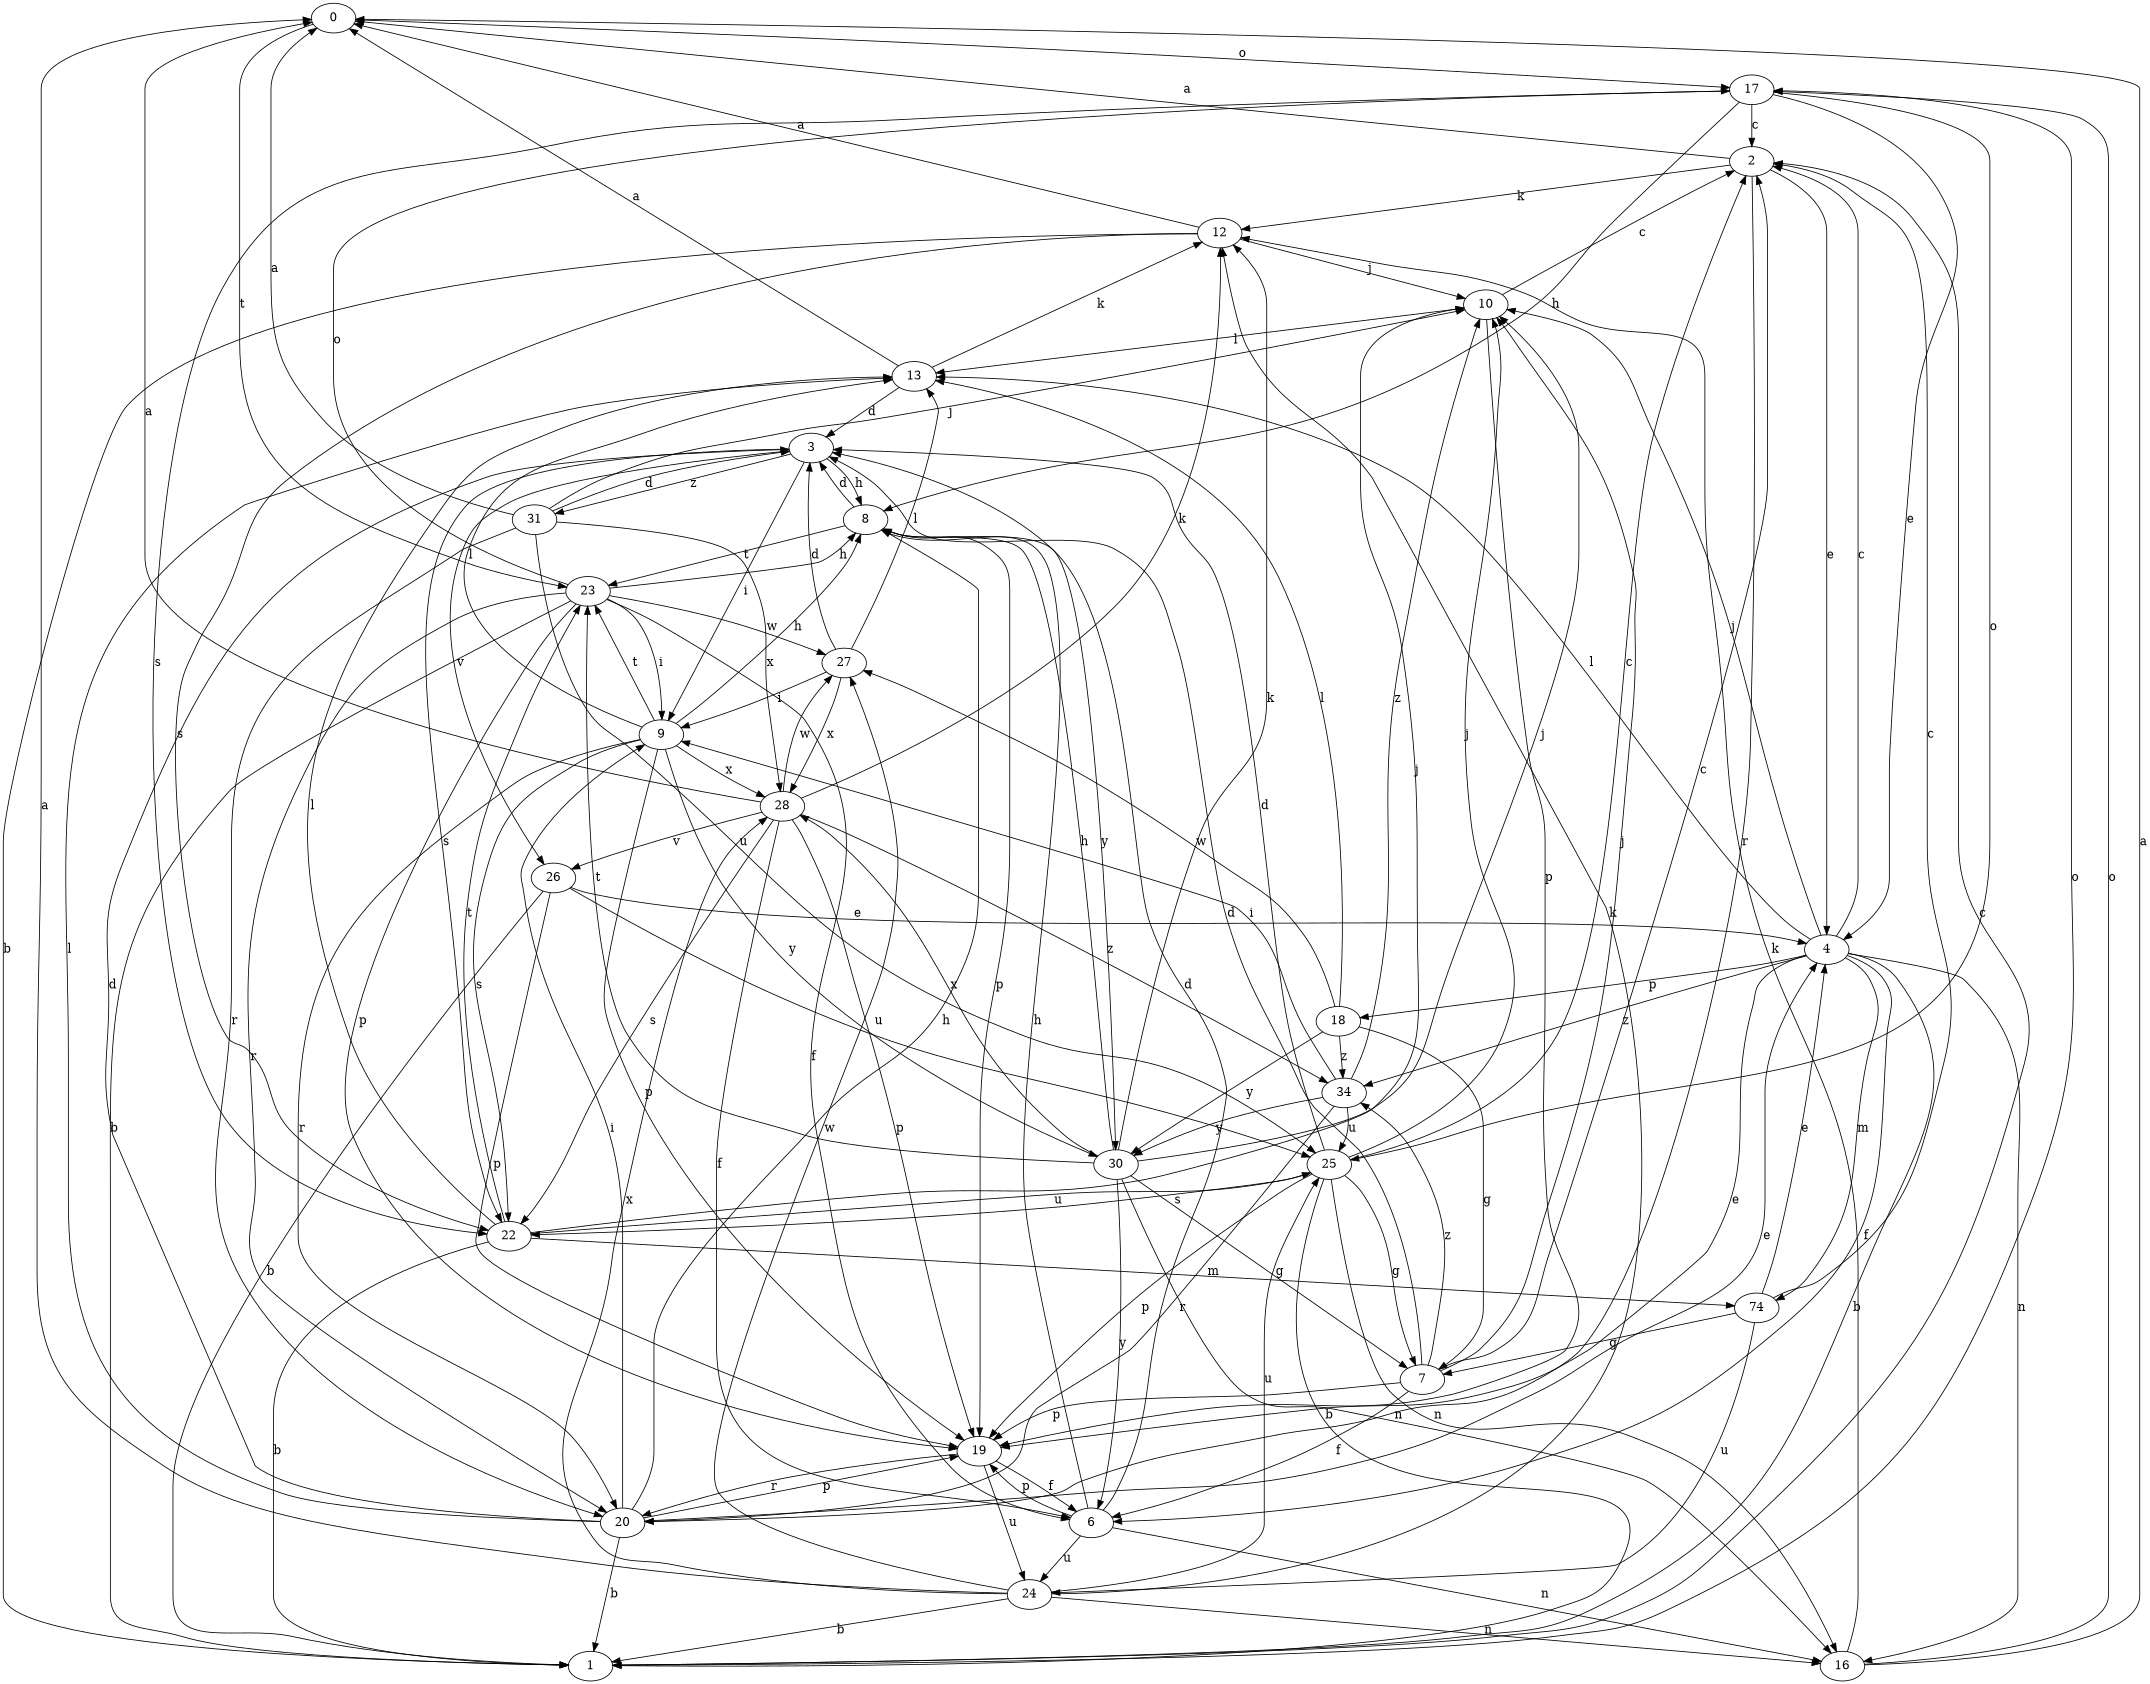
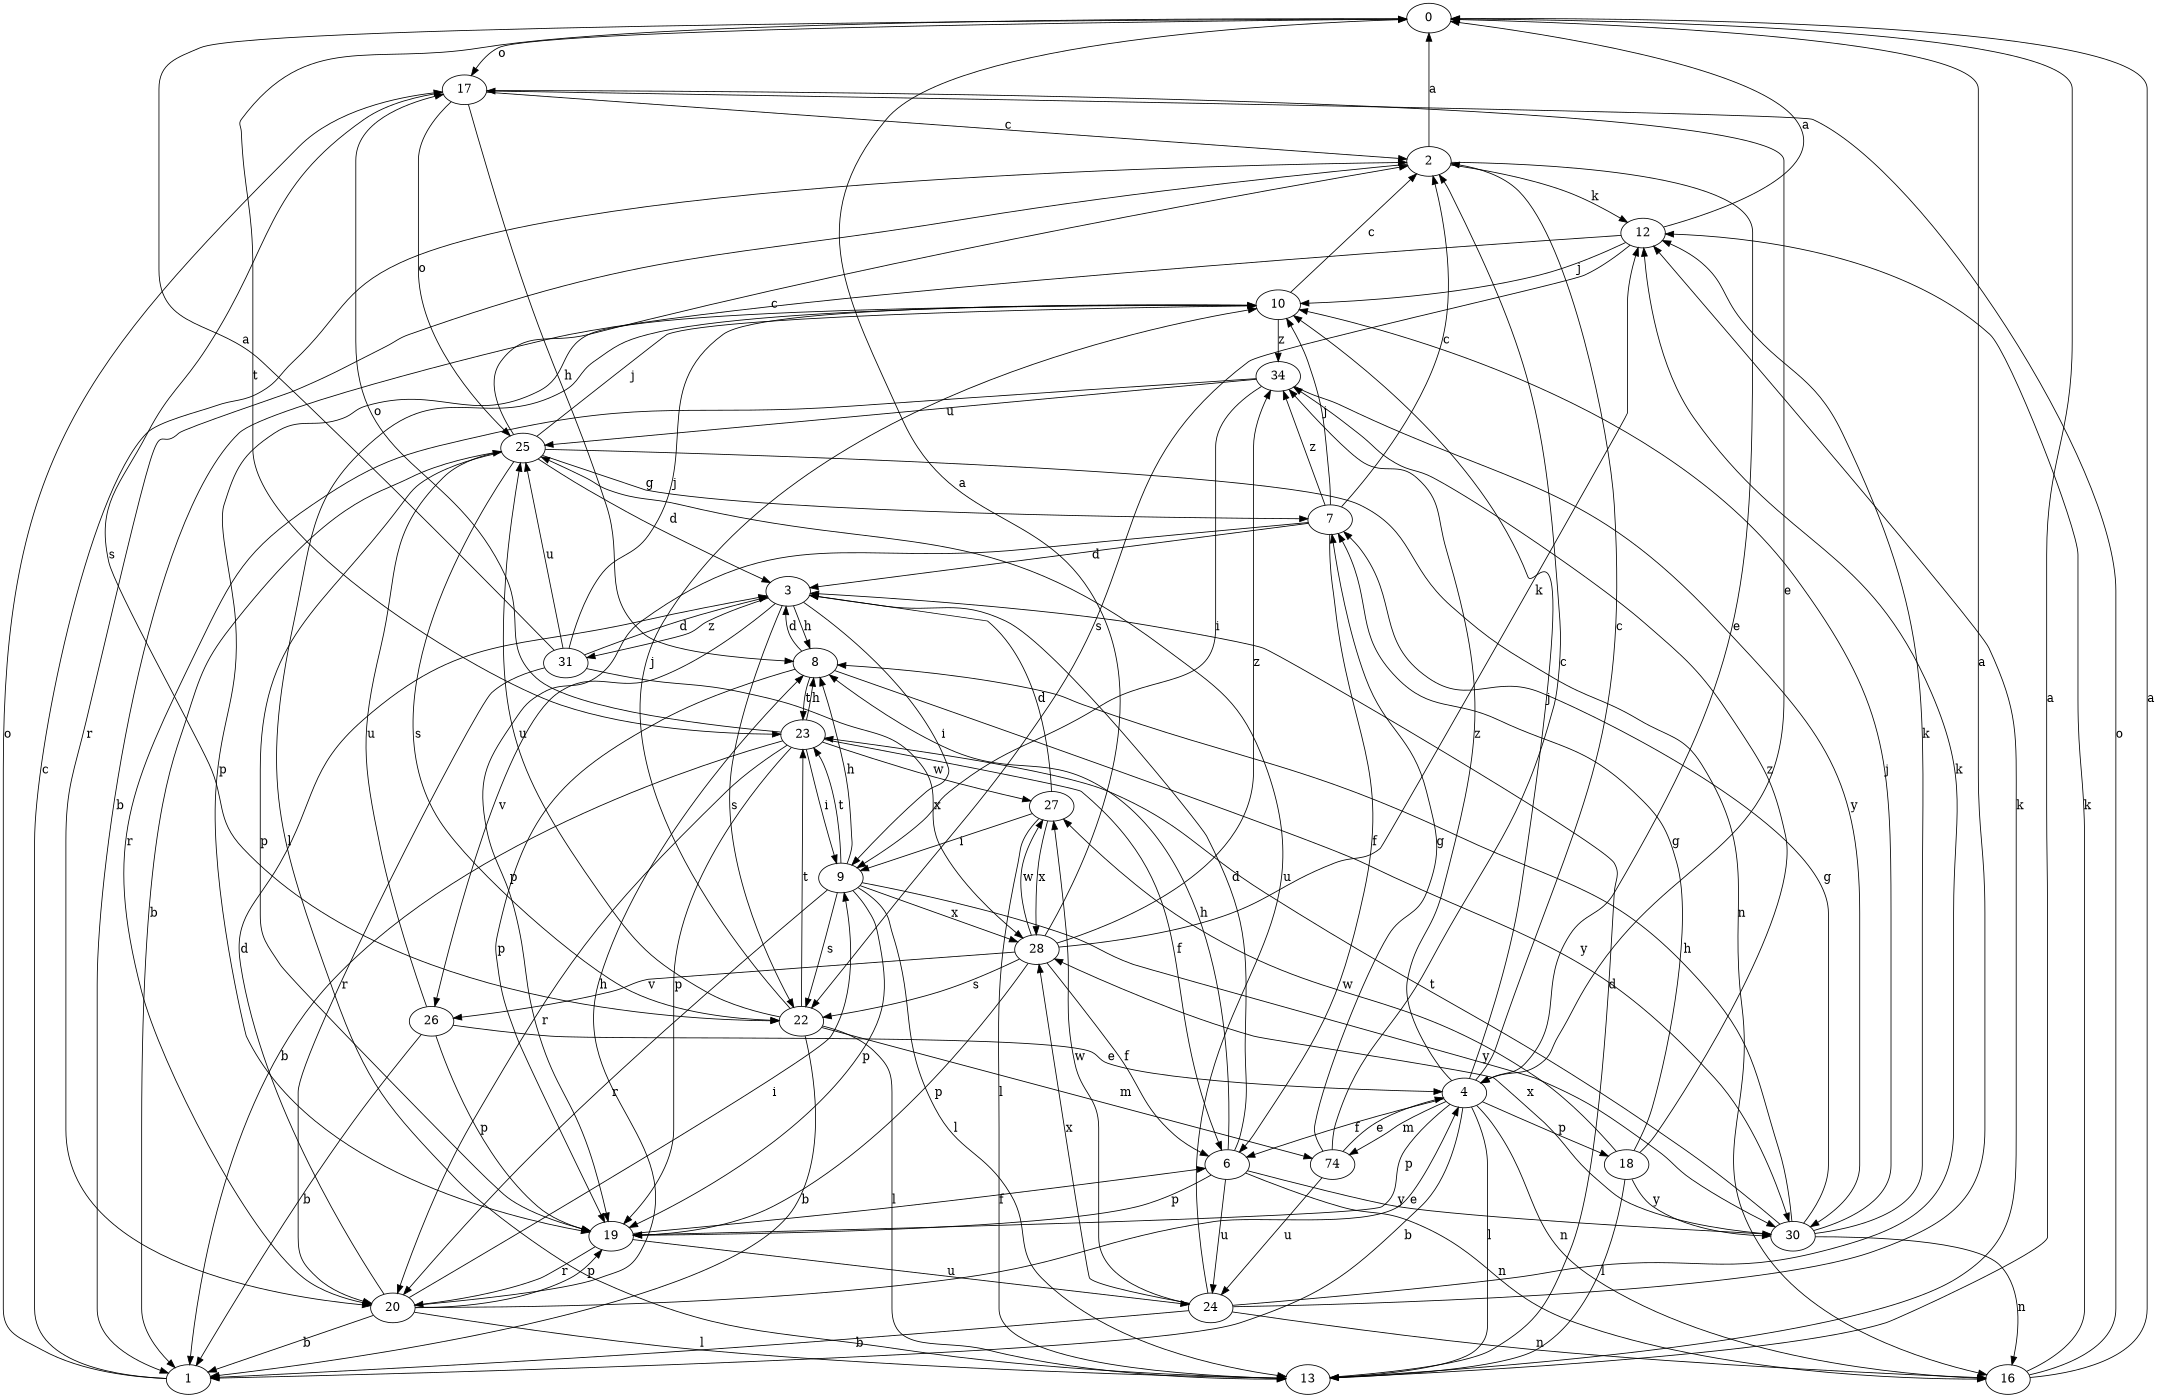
(1394, 701) -> (1278, 336)
(1736, 1200) -> (1409, 1165)
(1120, 1341) -> (1503, 1217)
